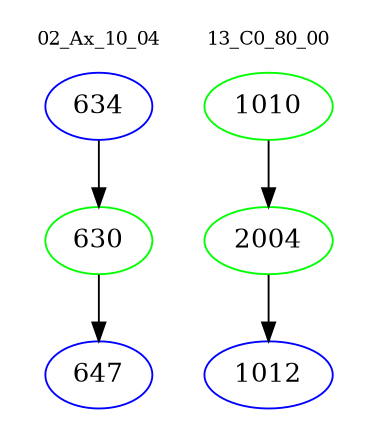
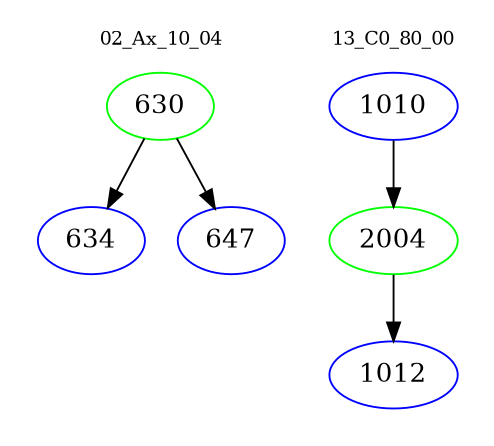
(269, 106) -> (394, 106)
(99, 164) -> (131, 165)
